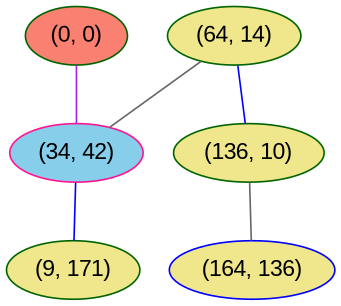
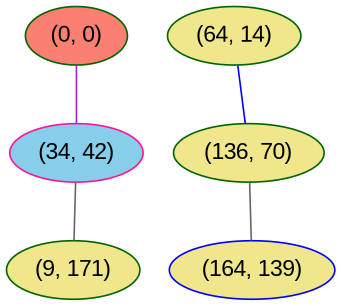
(155, 94) -> none
(249, 153) -> (249, 153)
(75, 212) -> (75, 212)
(252, 270) -> (252, 270)
